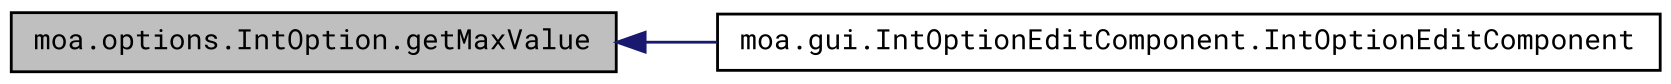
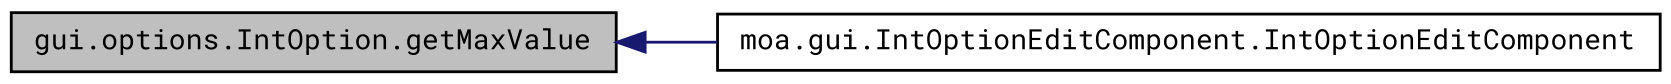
(314, 42) -> (314, 42)
